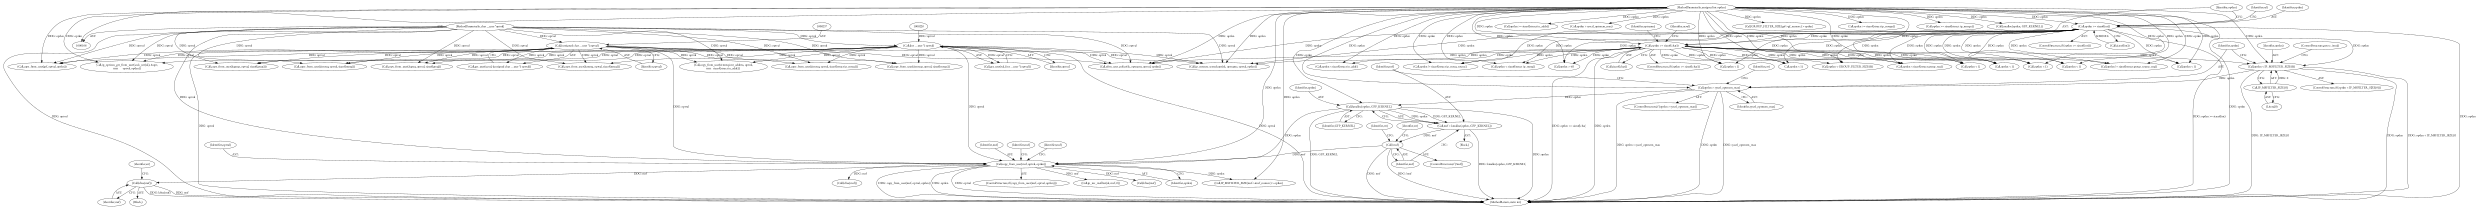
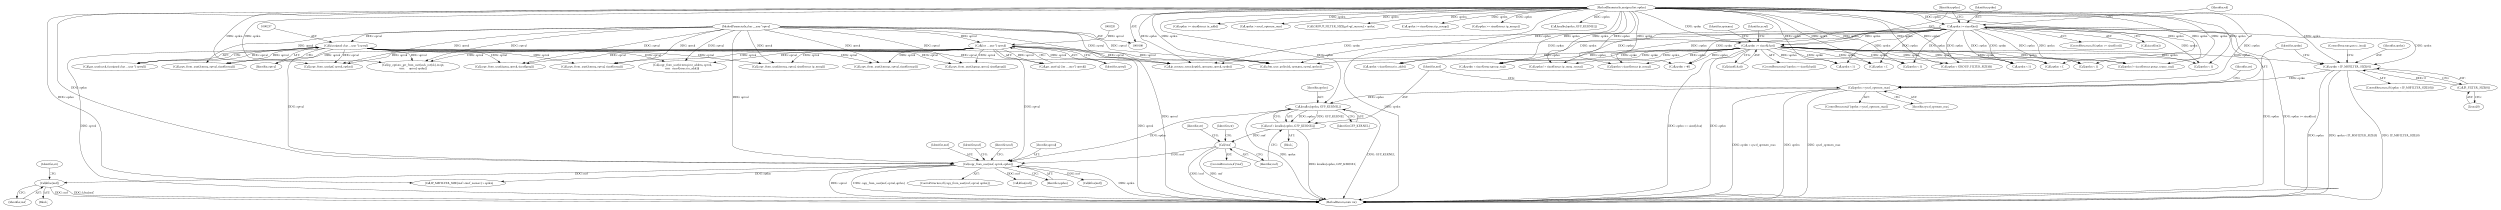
(2103, 36) -> (2109, 36)
(2270, 88) -> (2474, 88)
(1101, 183) -> none
